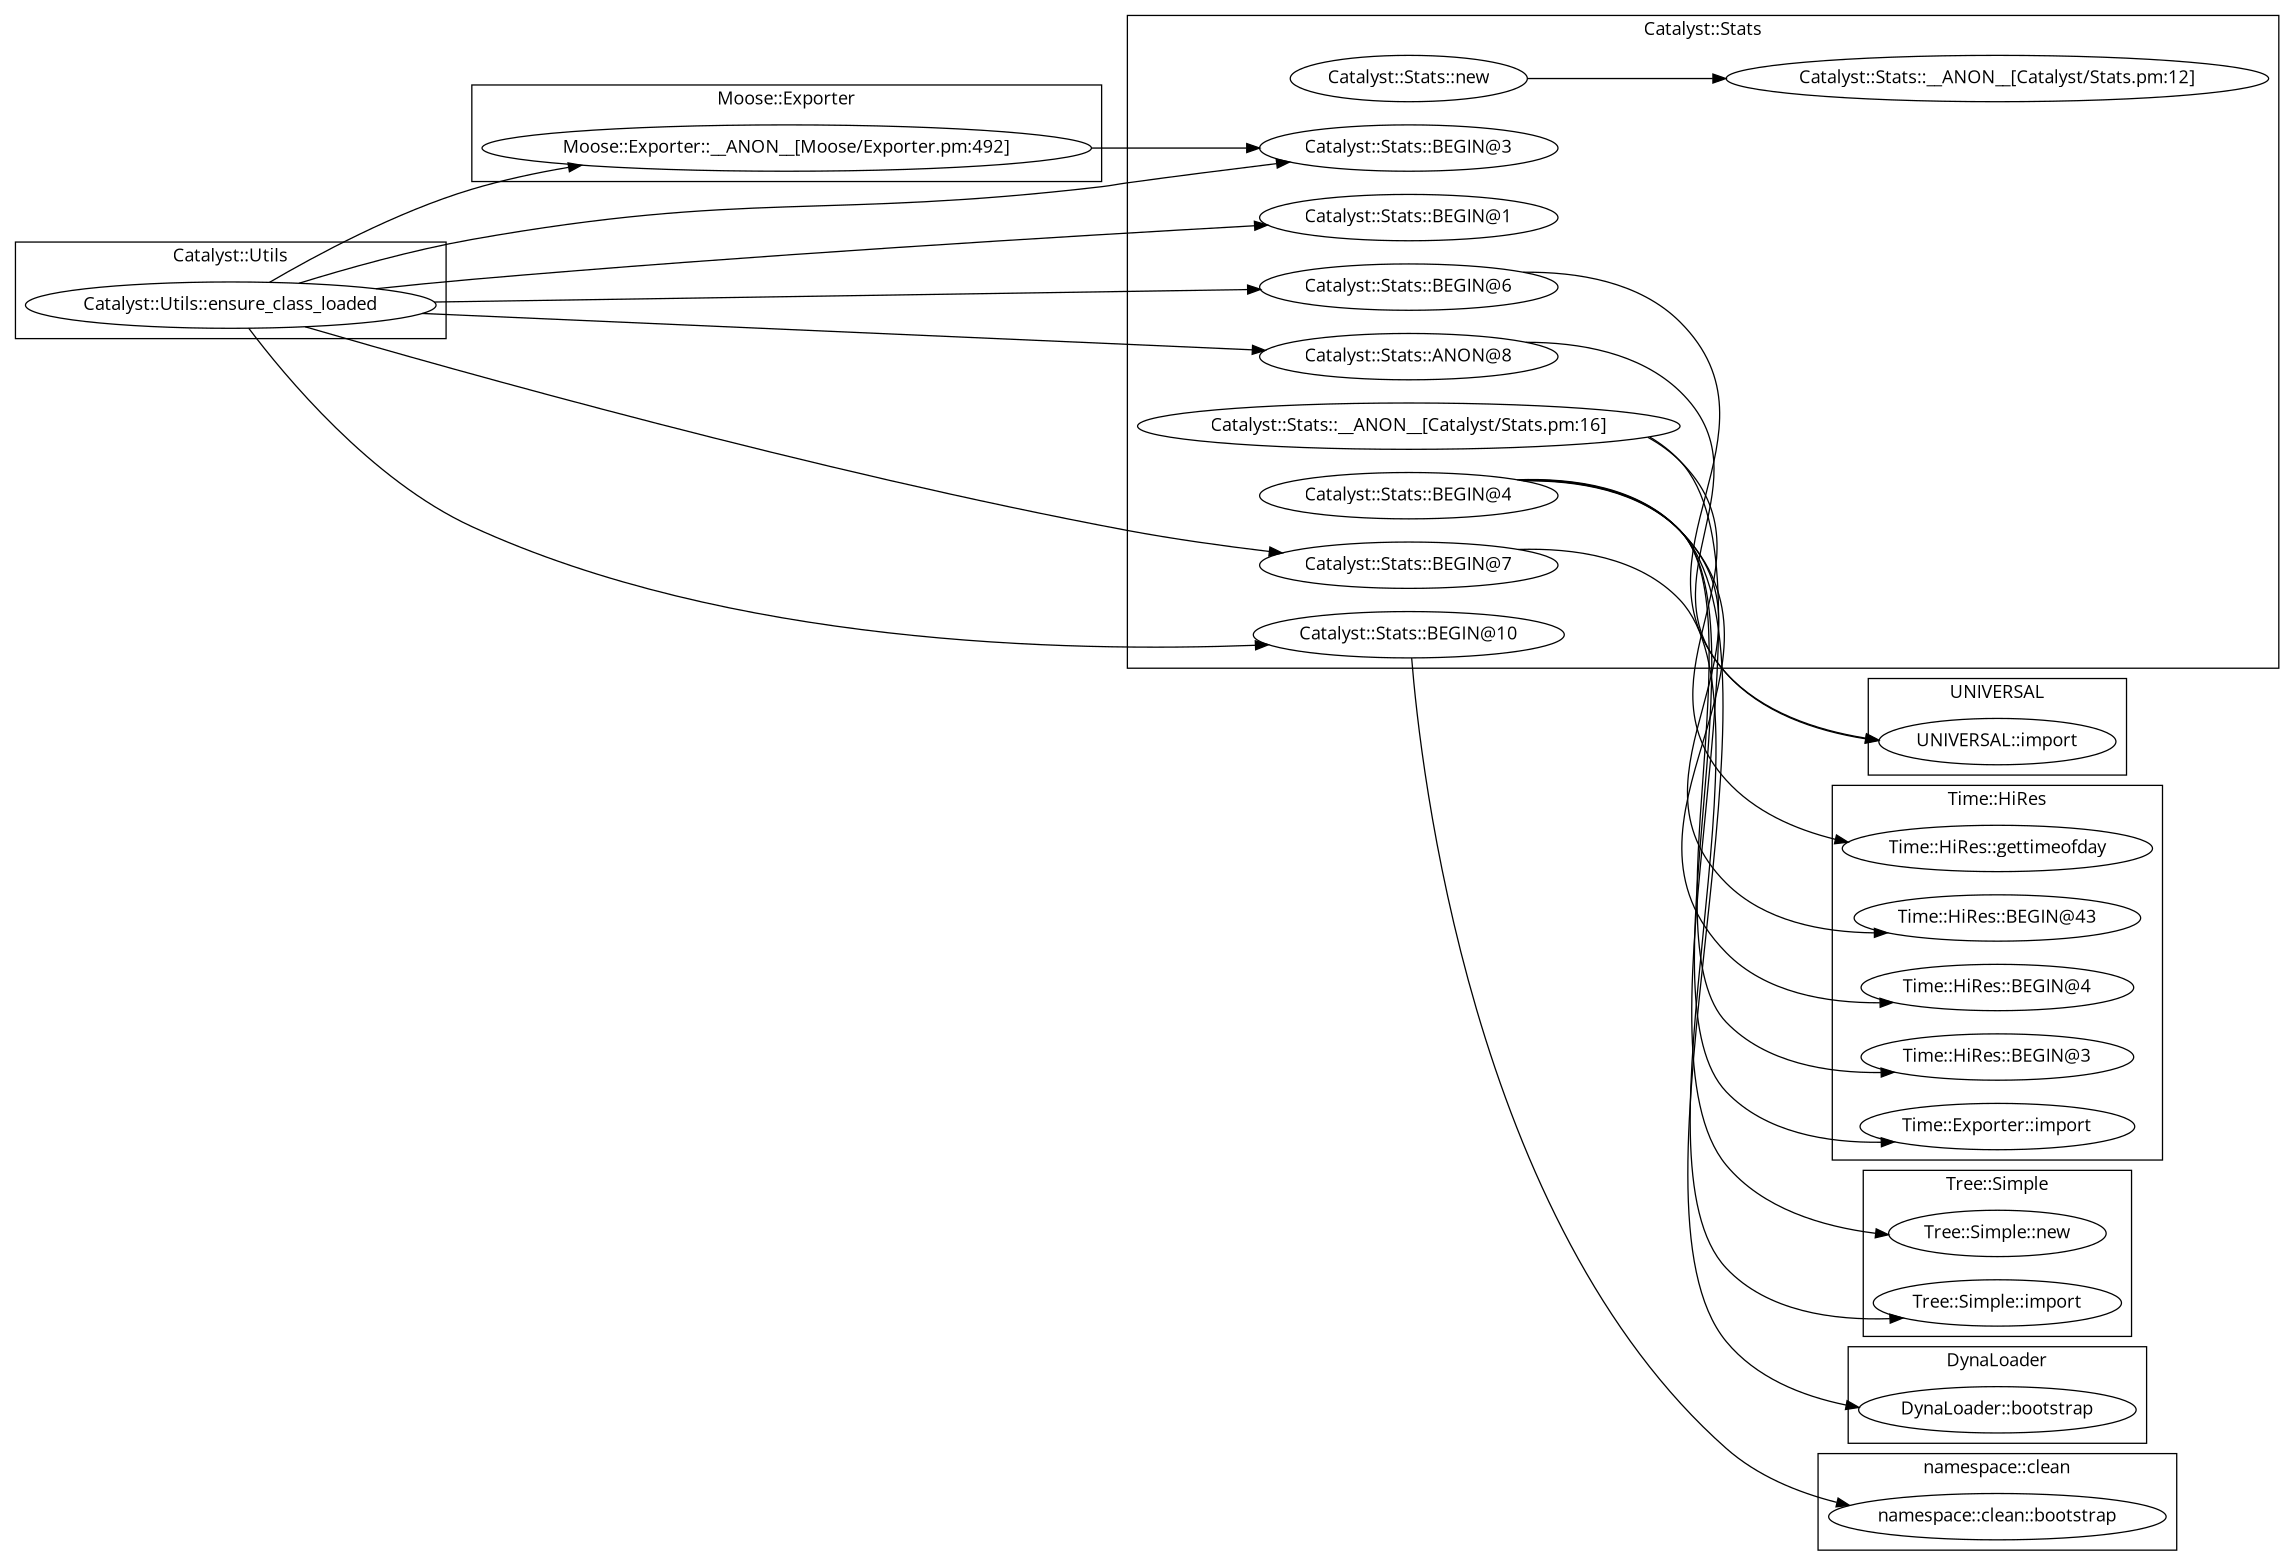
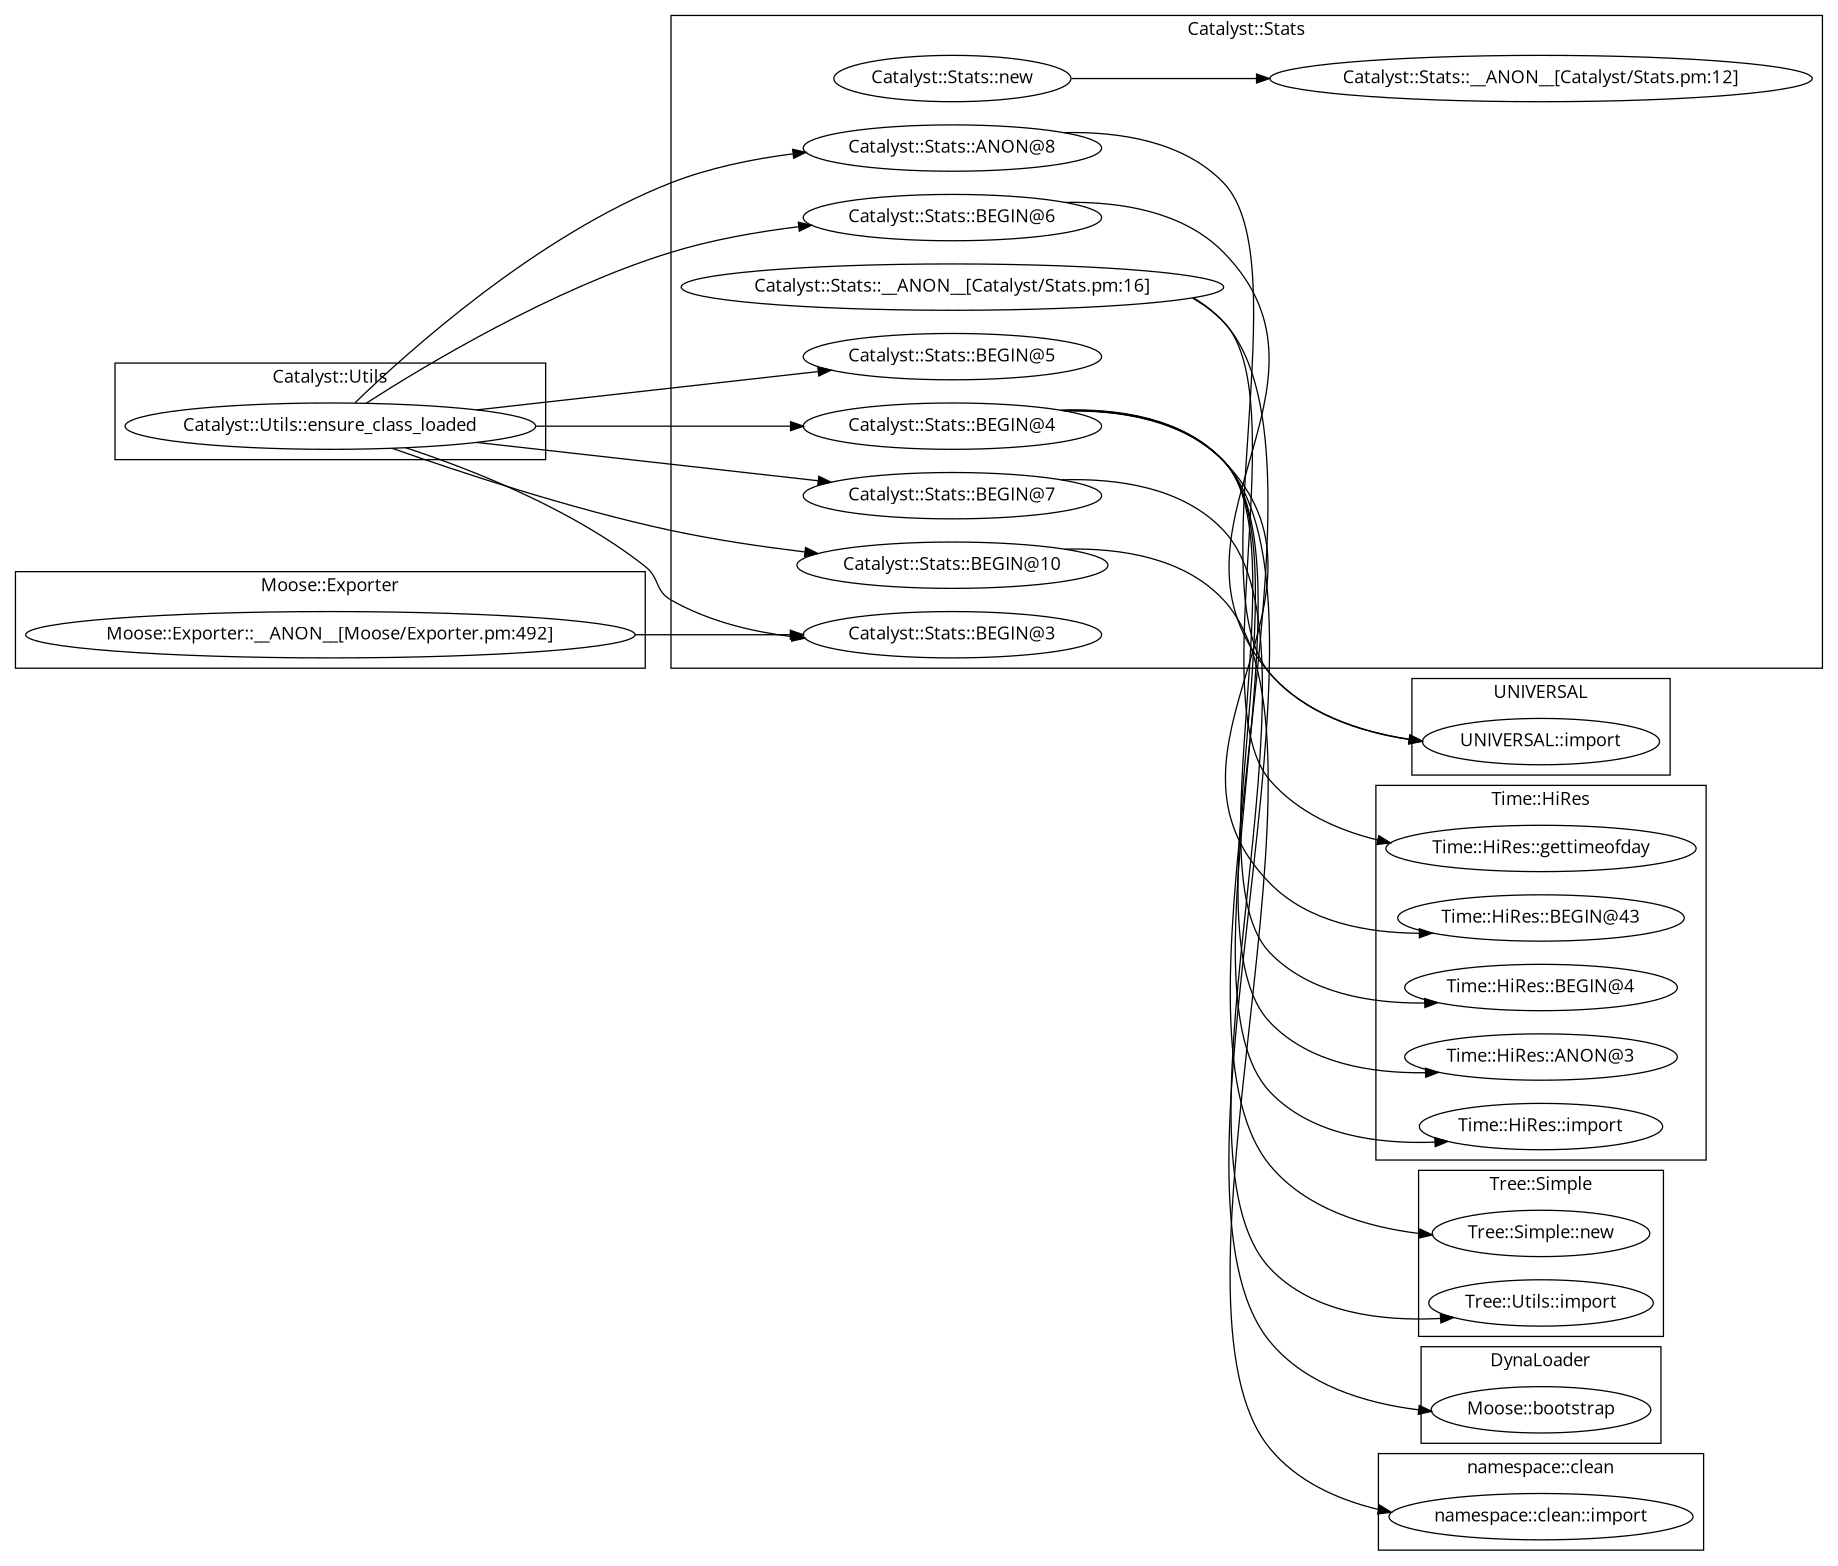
(413, 210) -> (663, 426)
(1409, 218) -> (952, 357)
(1997, 1057) -> (1541, 1057)
(1997, 1127) -> (1541, 1127)
(1997, 1303) -> (1541, 1303)
(1997, 1410) -> (1541, 1410)
(1997, 1517) -> (1541, 1517)
